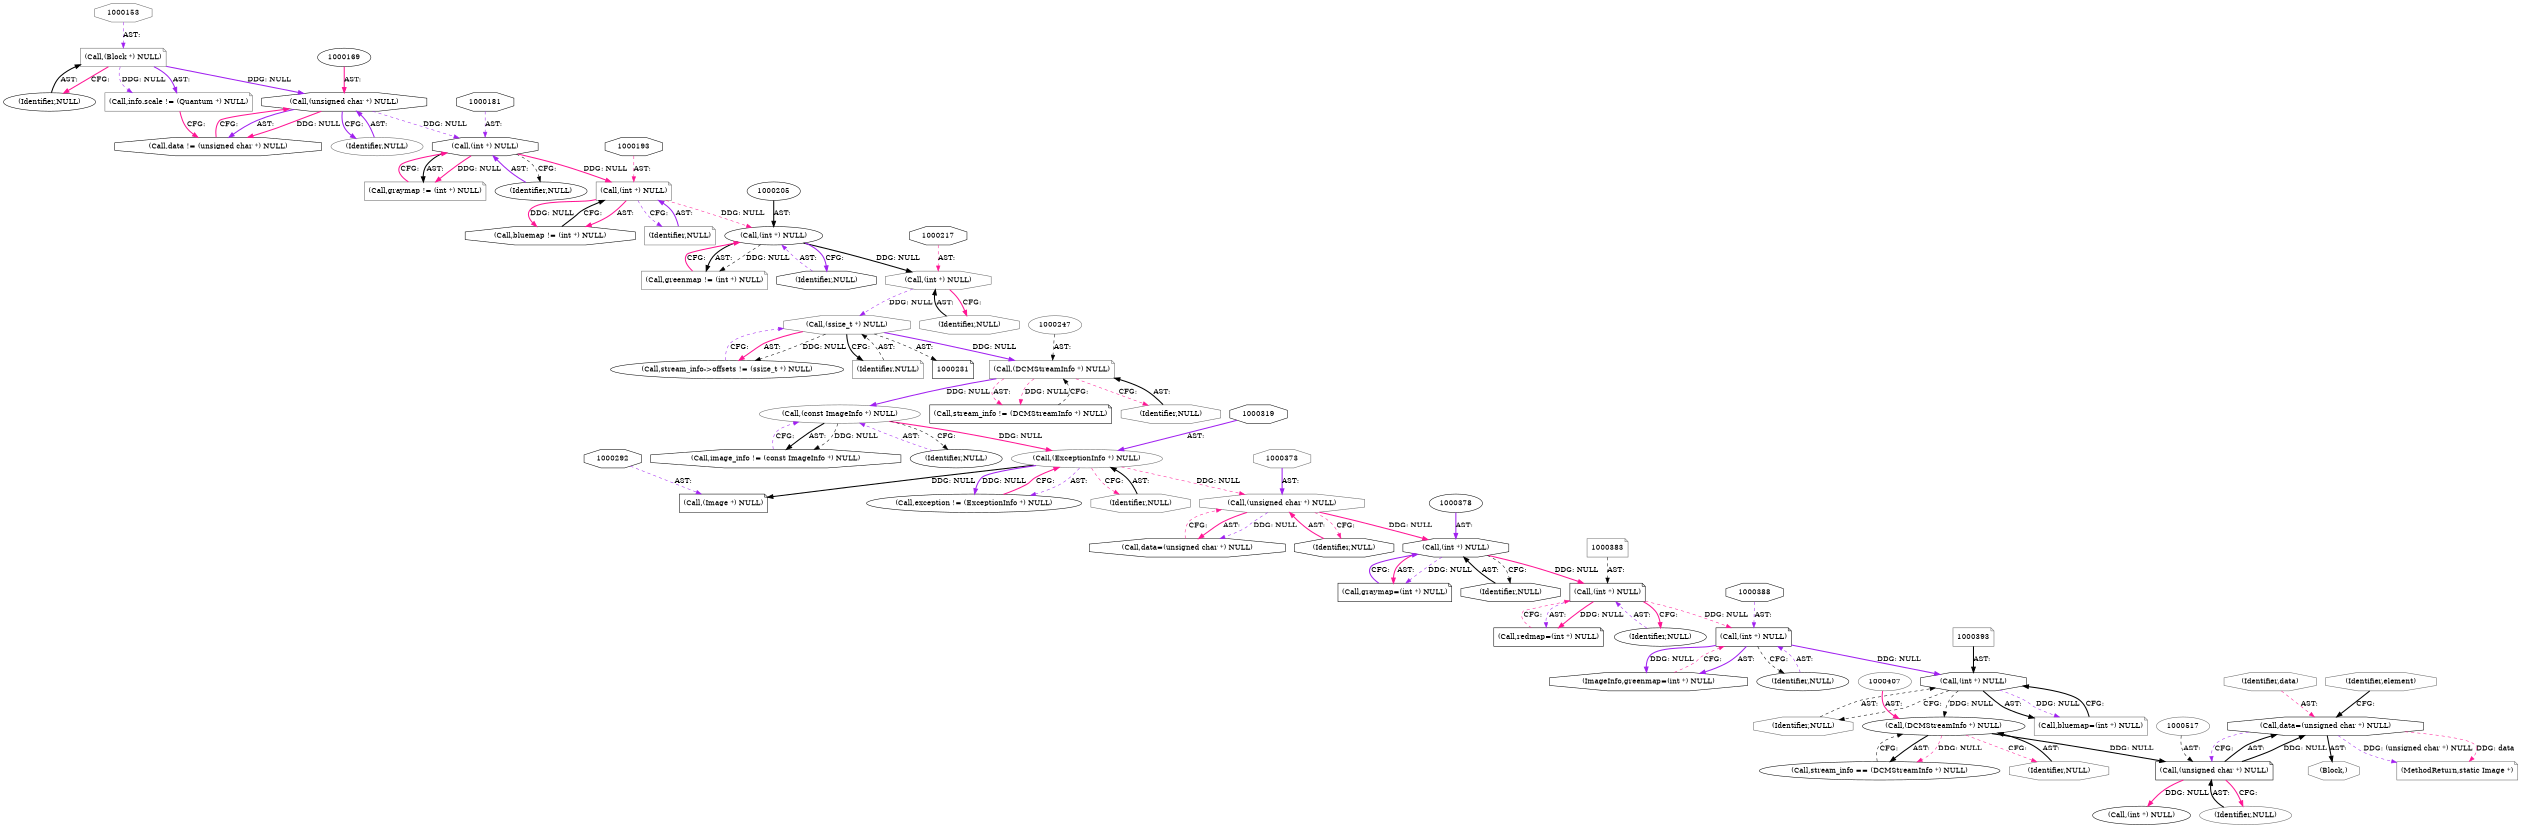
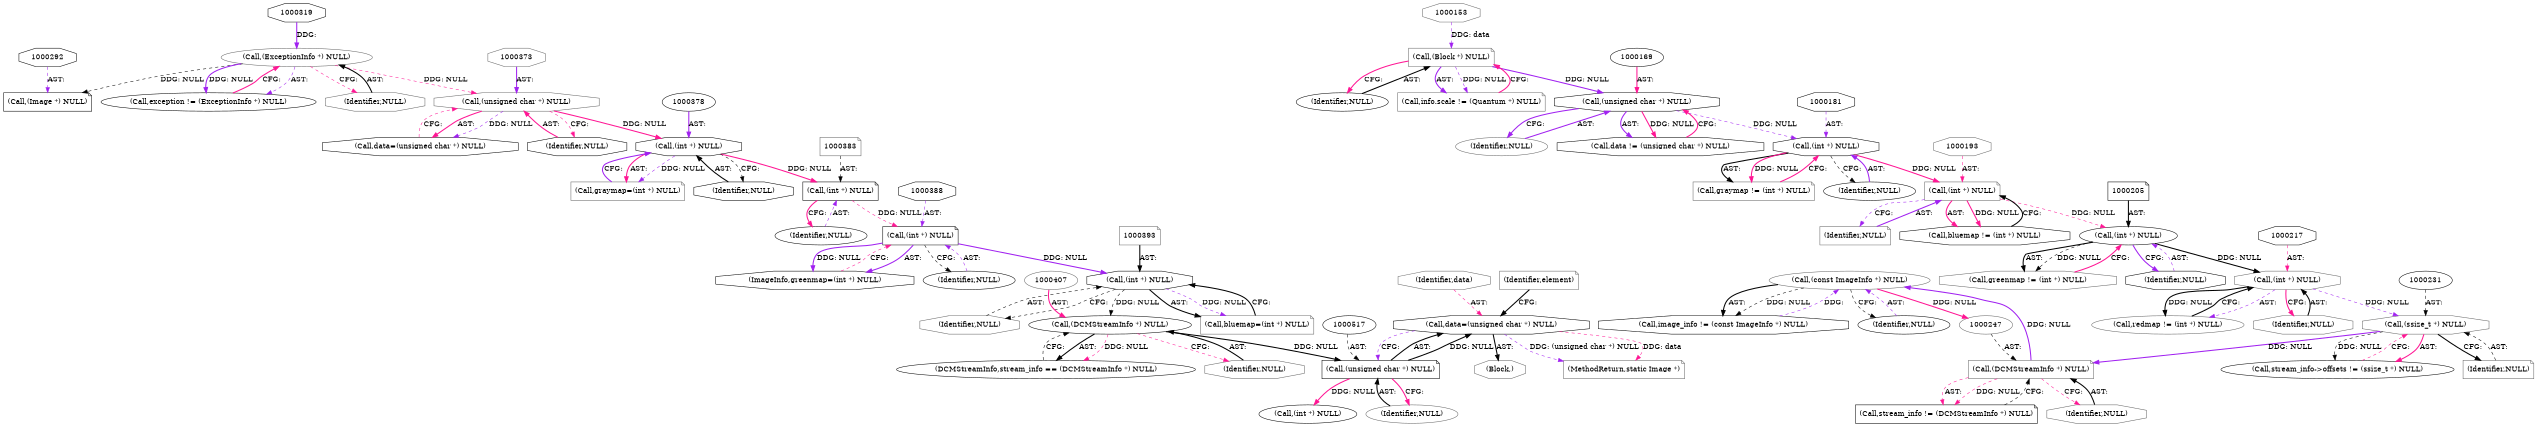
(133, 35) -> (1471, 35)
(184, 124) -> (1510, 80)
(634, 147) -> (1962, 147)
(774, 191) -> (2128, 191)
(705, 280) -> (2028, 280)
none -> (2168, 325)
(745, 336) -> (2383, 350)
(903, 345) -> (2426, 300)
(953, 370) -> (2426, 280)
(968, 434) -> (1920, 302)
(786, 436) -> (1835, 303)
(1197, 436) -> (308, 35)
(903, 481) -> (165, 75)
(1395, 592) -> (628, 191)
(1549, 637) -> none
(2381, 682) -> (1539, 280)
(2183, 726) -> (1349, 325)
(1880, 771) -> (1046, 370)
